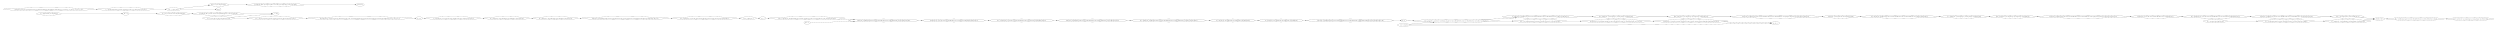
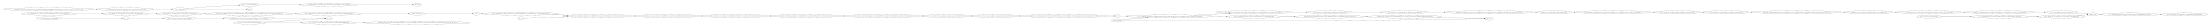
(419, 18) -> none
